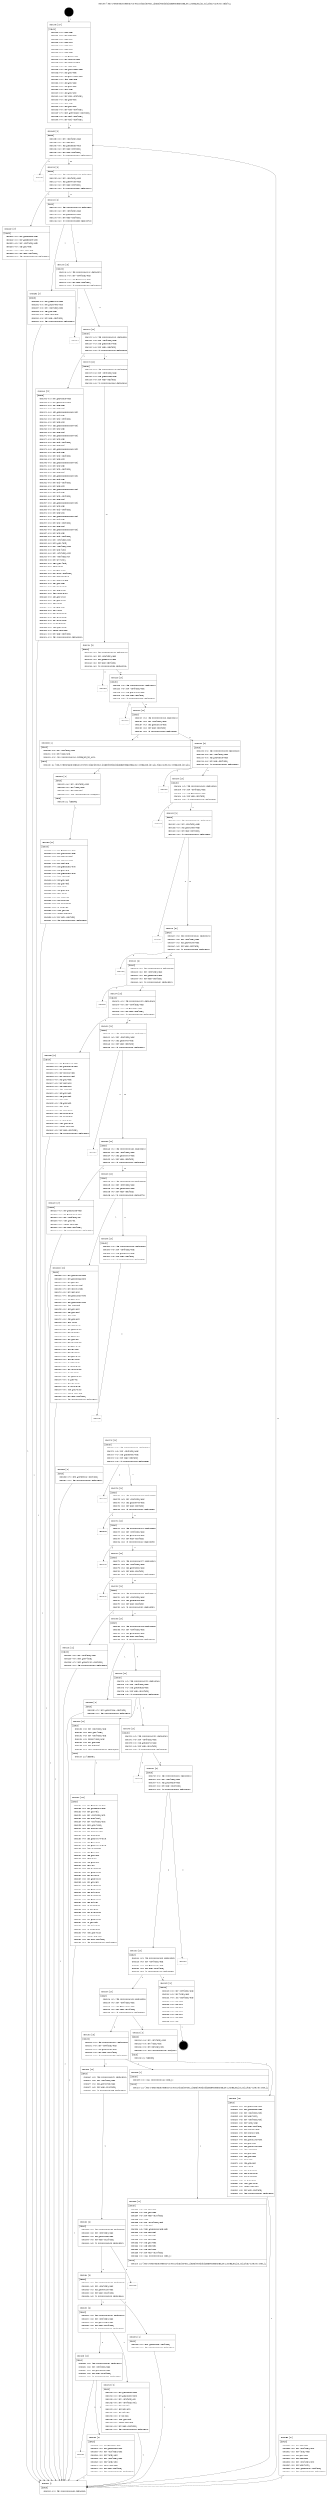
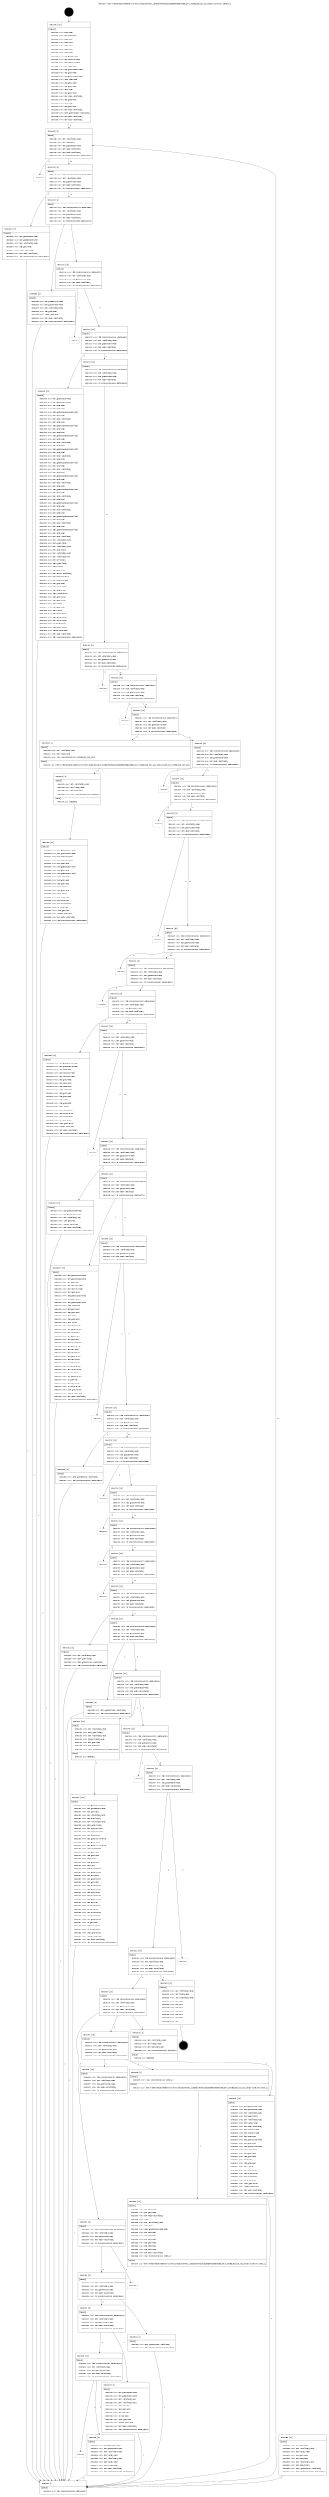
(123, 1168) -> none
none -> (127, 1418)
(103, 2156) -> (81, 2111)
